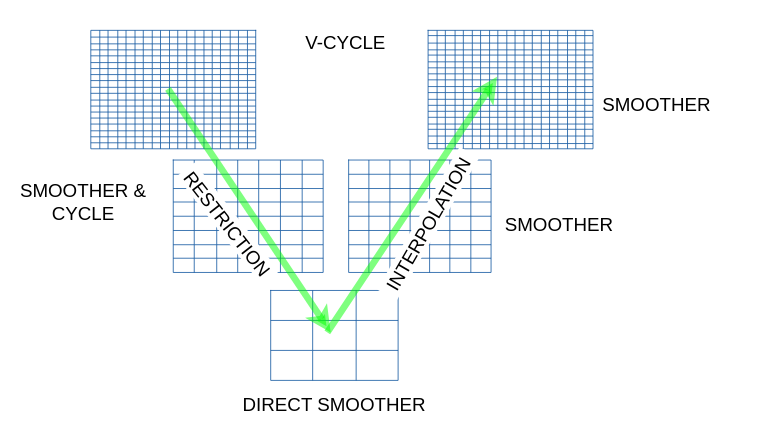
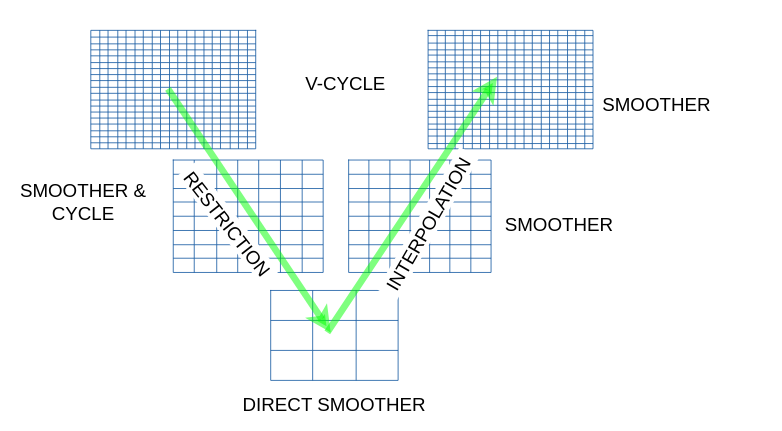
(345, 42) -> (345, 83)
